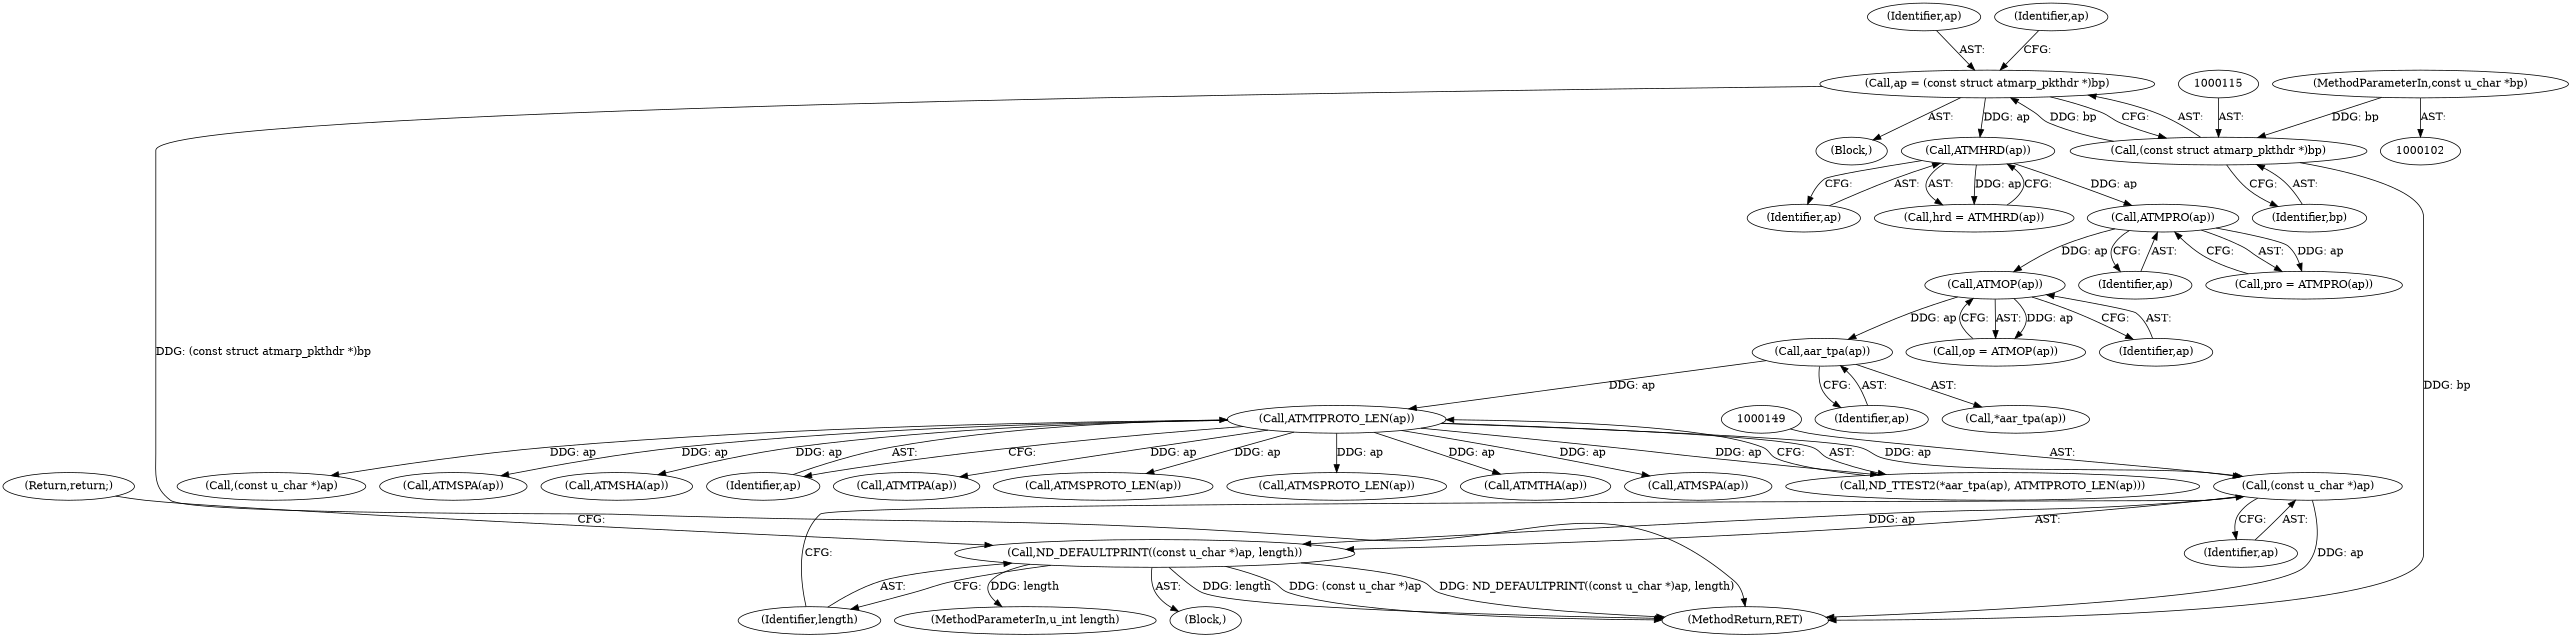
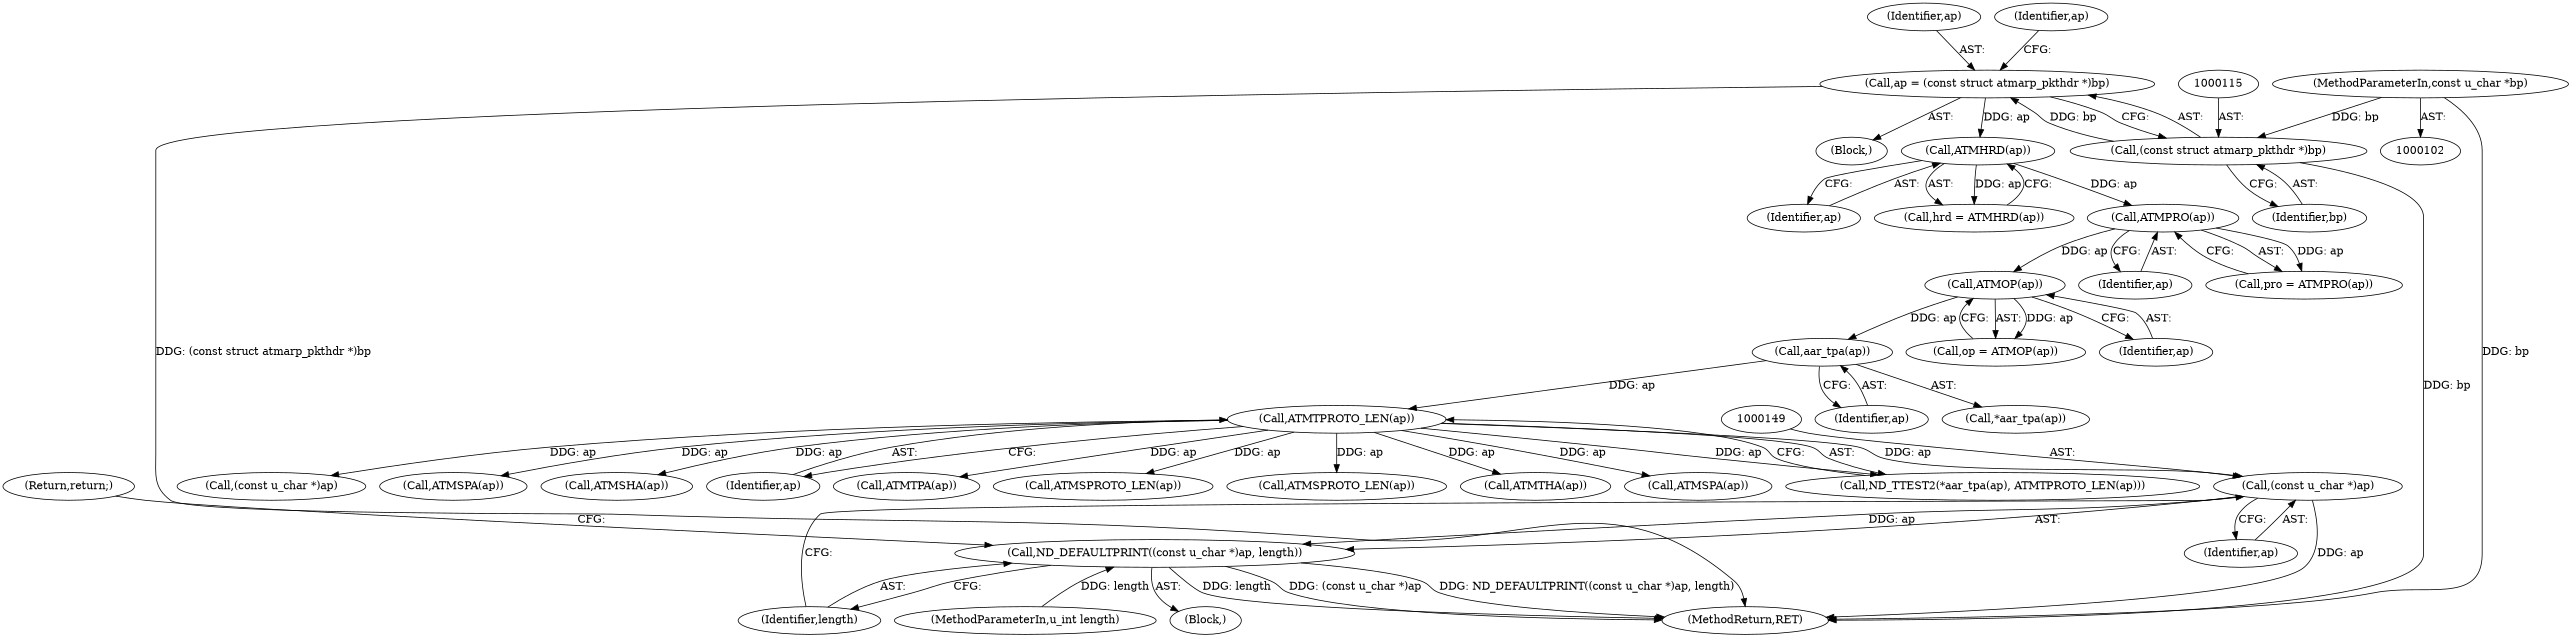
(993, 579) -> (1073, 586)
none -> (2404, 590)
